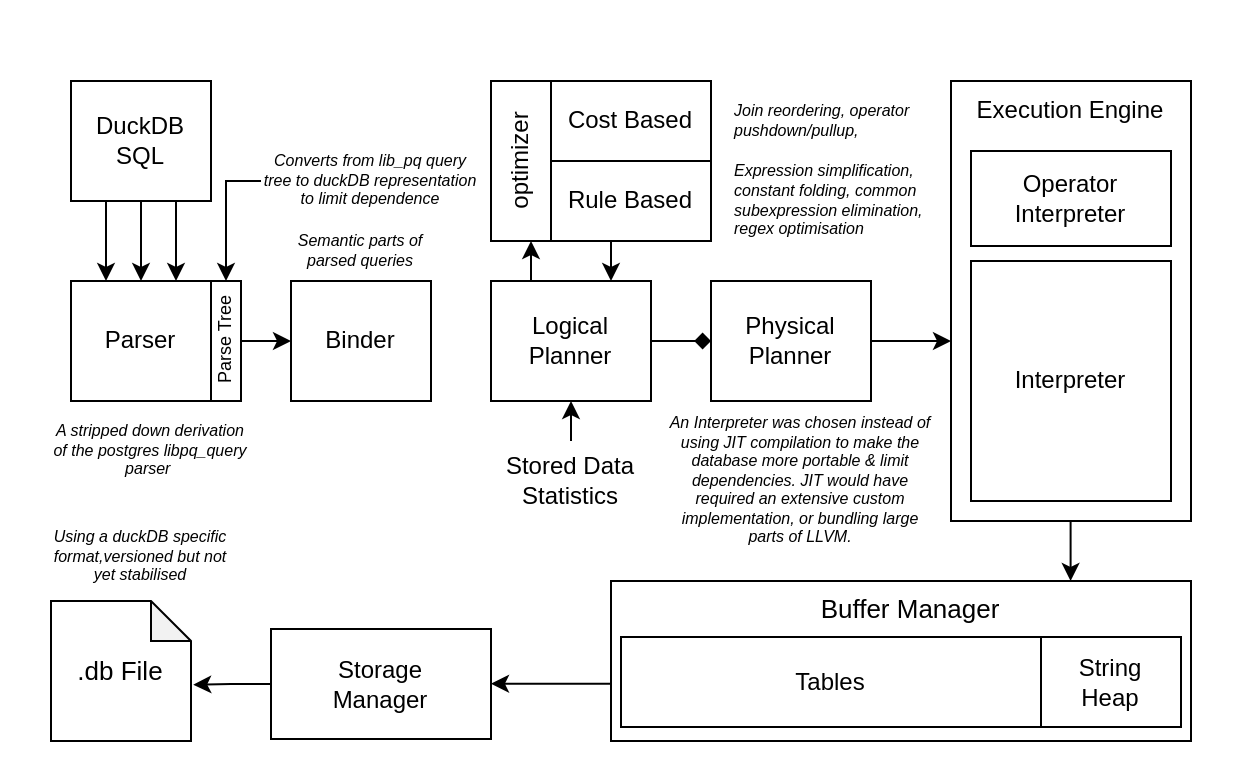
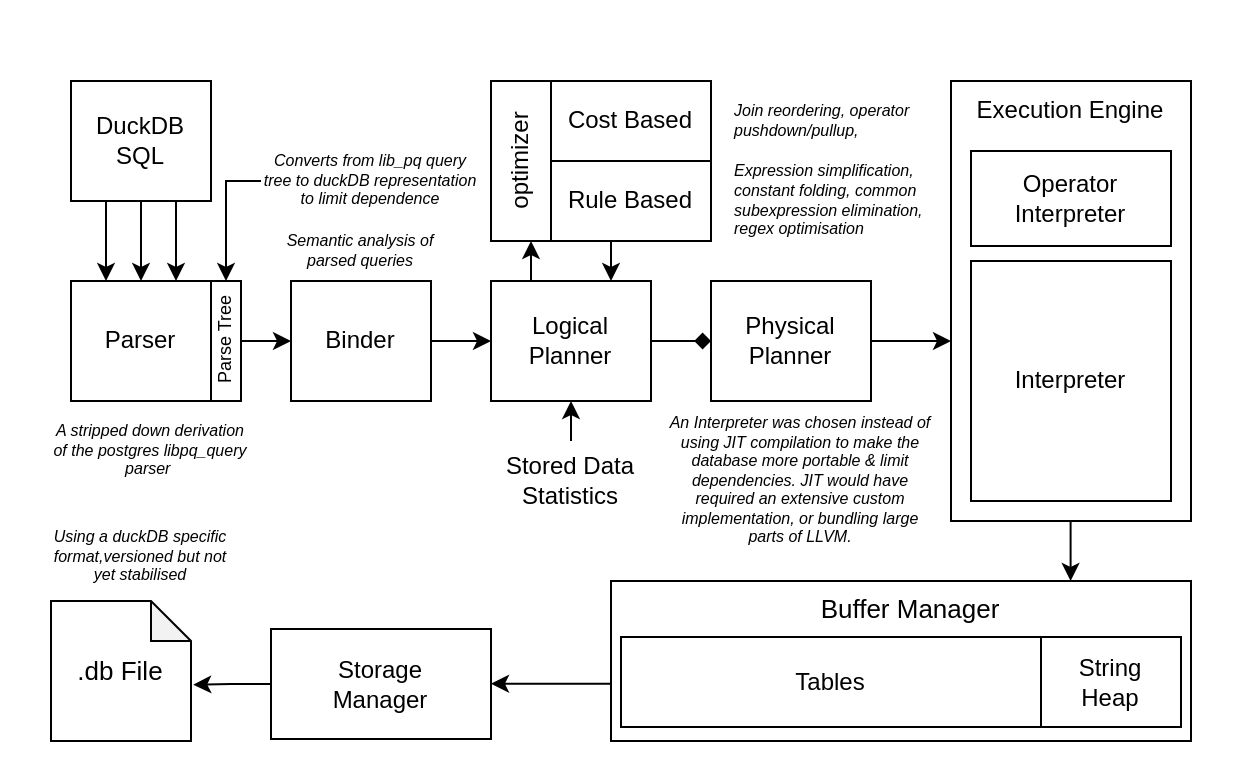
(361, 251) -> (361, 251)
none -> (454, 341)
